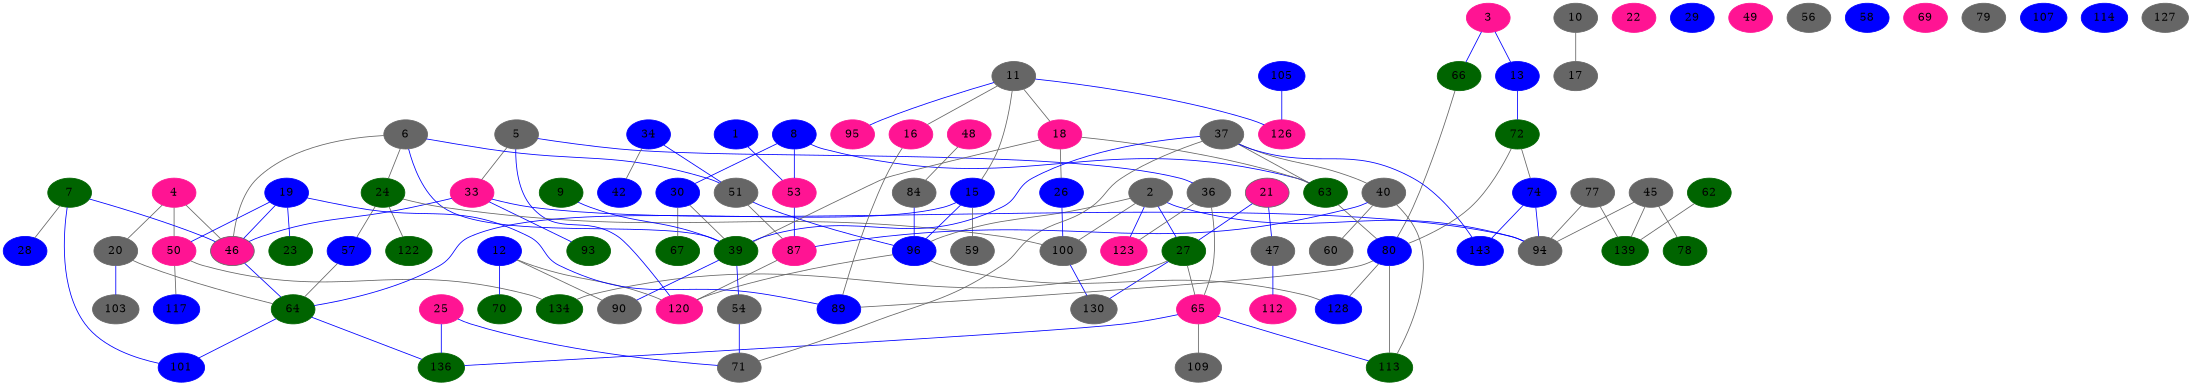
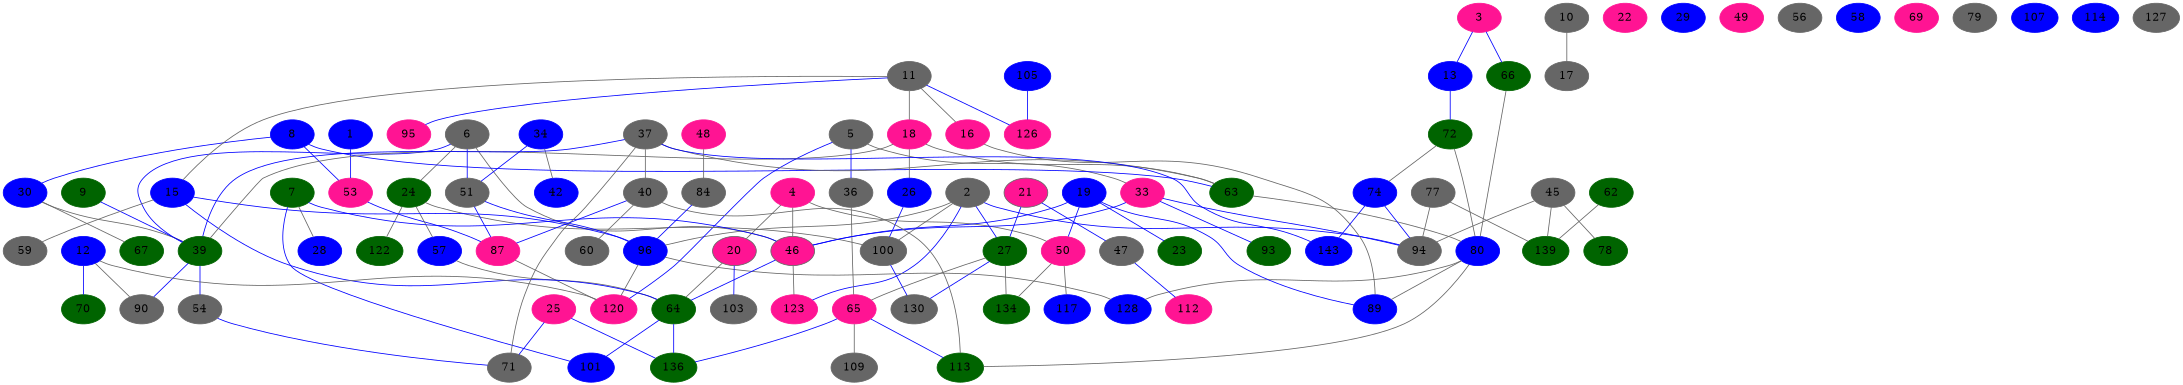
(1162, 225) -> (794, 280)
(770, 227) -> (483, 222)
(116, 251) -> (734, 251)
